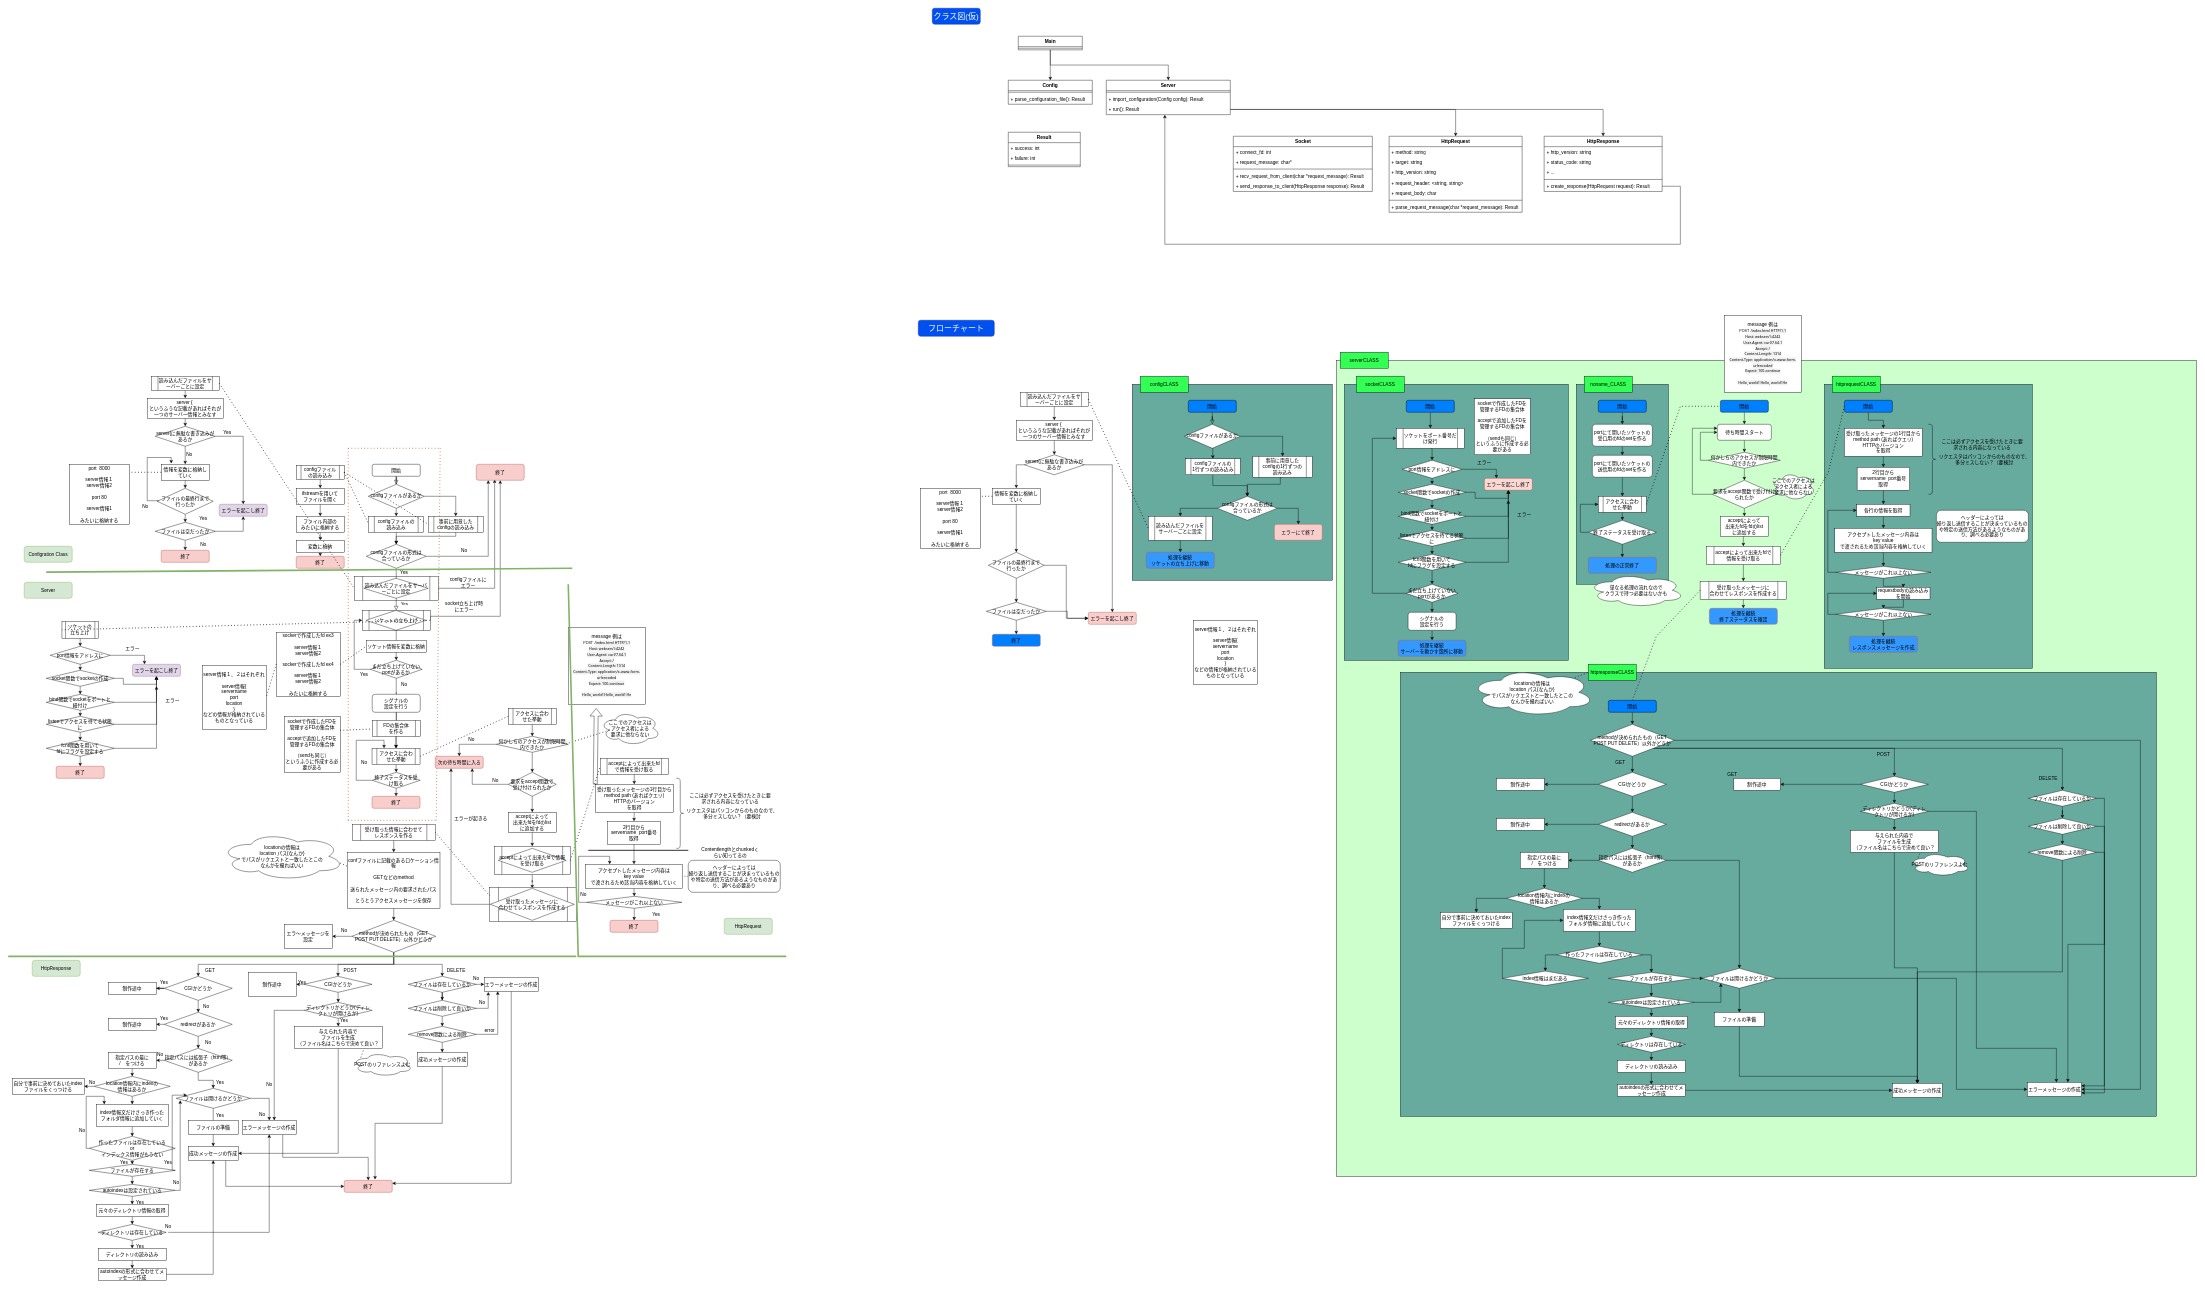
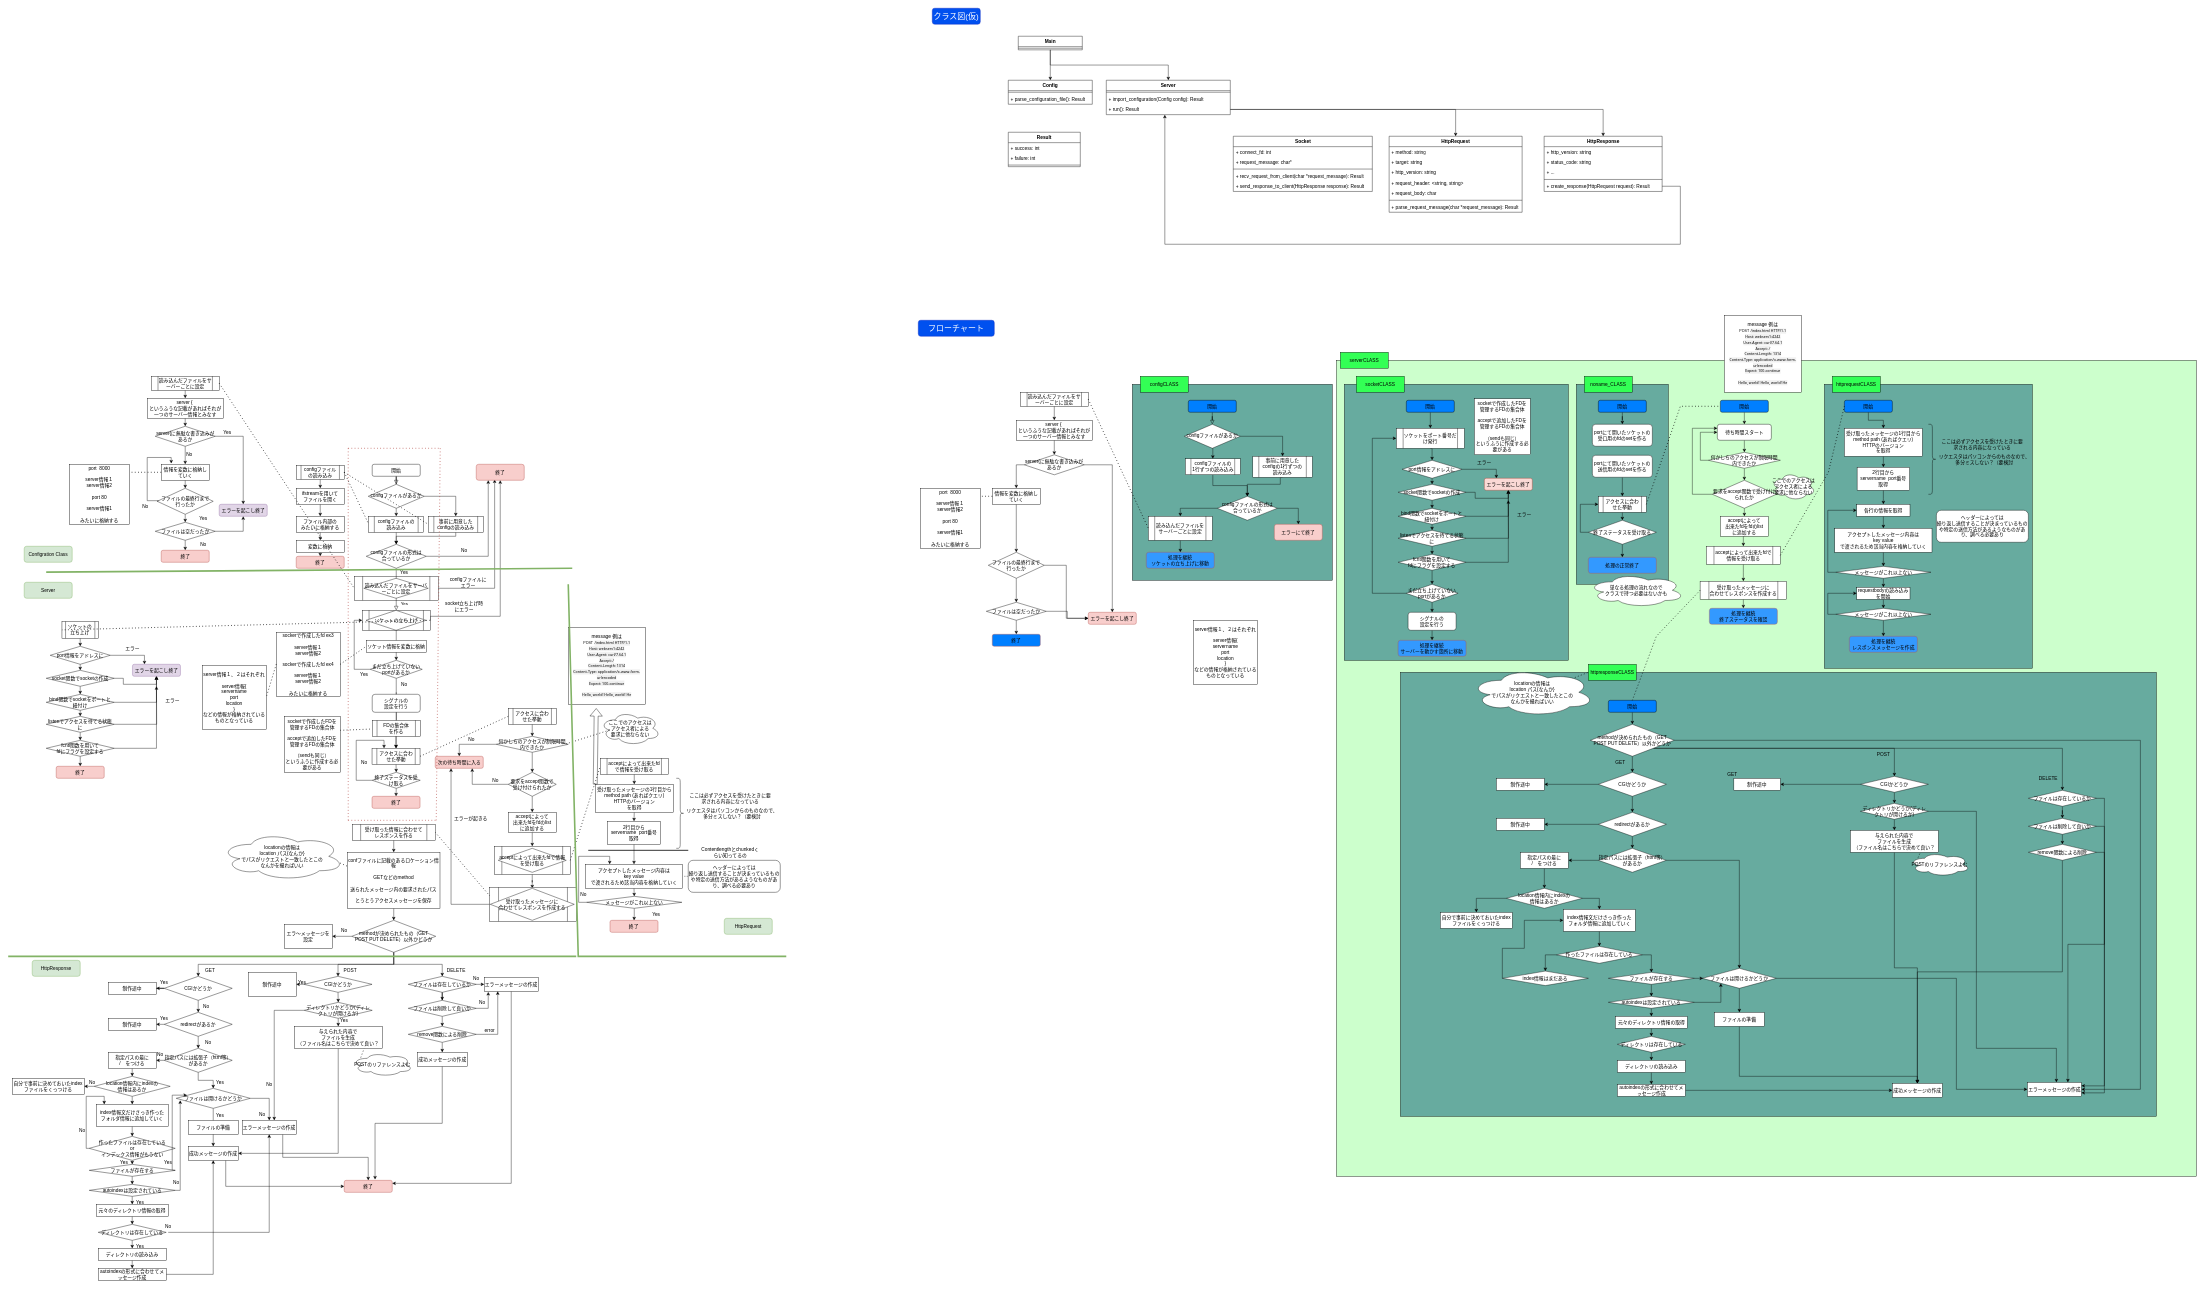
(1622, 452) -> none
(1903, 593) -> (1883, 593)
